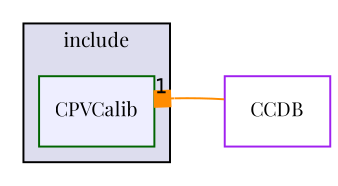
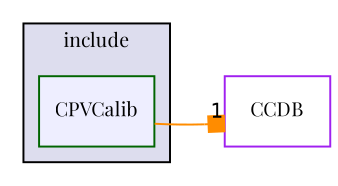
(199, 98) -> (182, 125)
